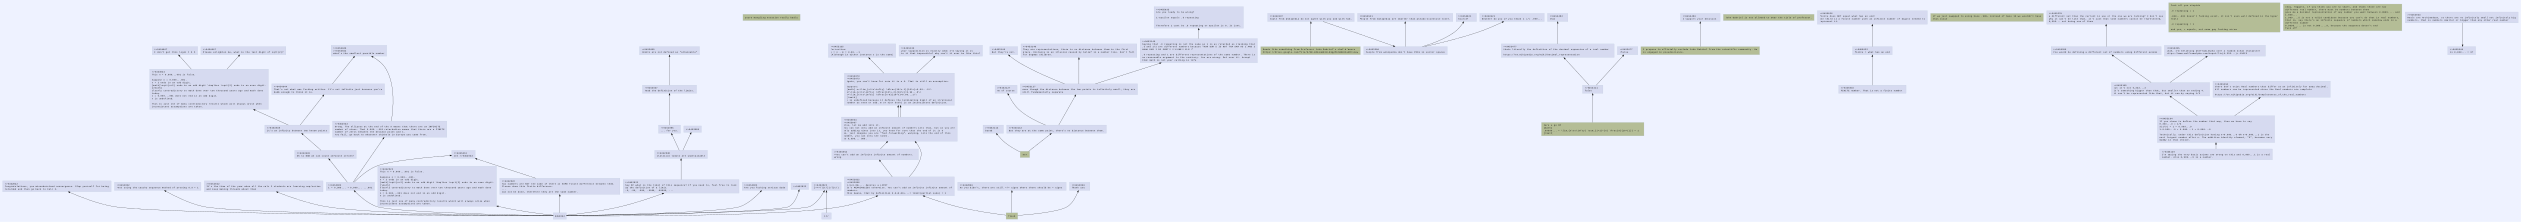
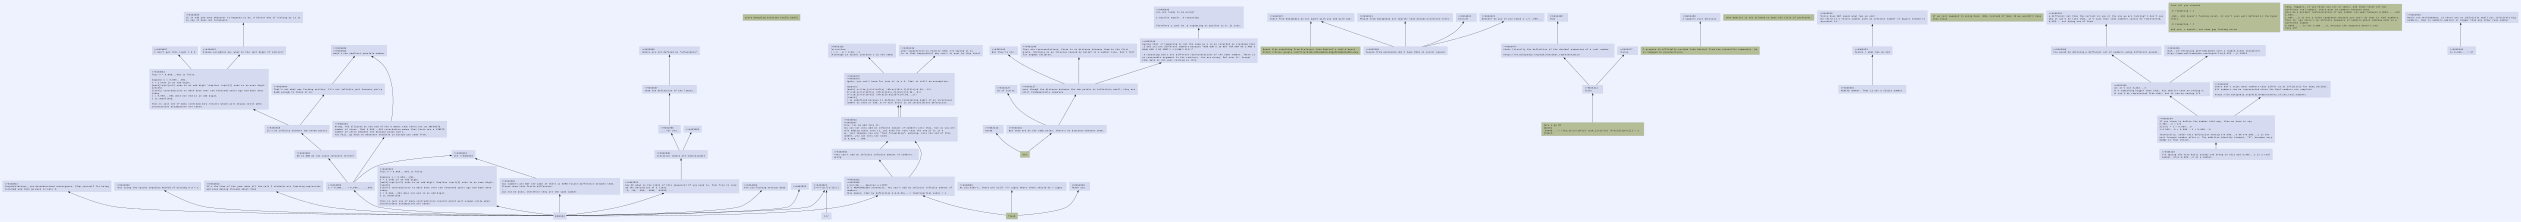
none -> (243, 17)
(1358, 34) -> (1358, 34)
(2463, 34) -> (2461, 36)
